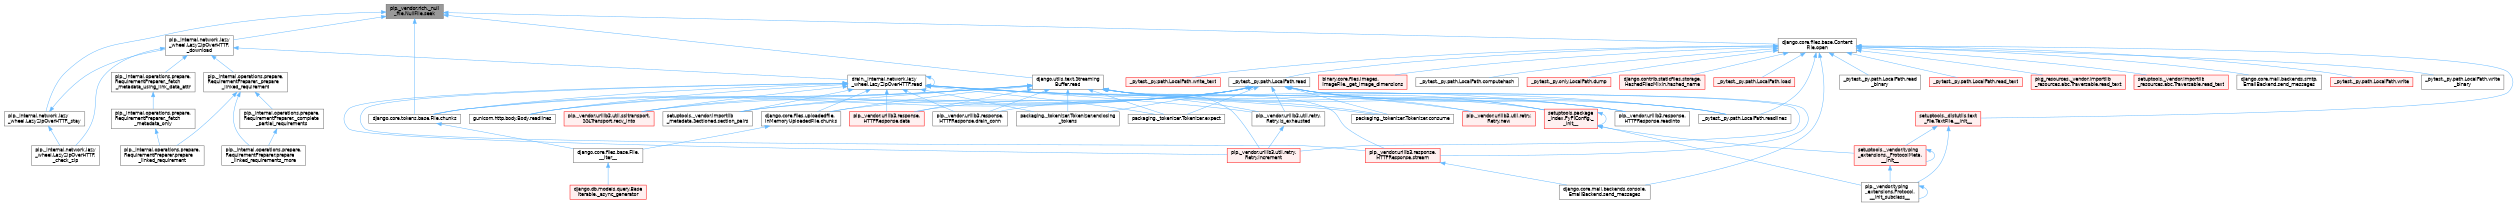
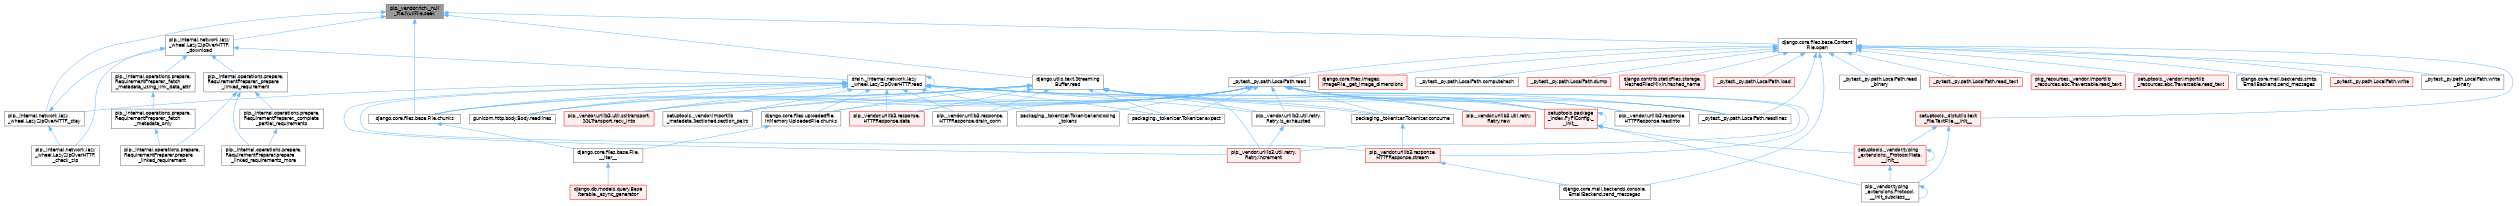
(1173, 82) -> none
(1363, 82) -> (1363, 82)
(1569, 82) -> (1569, 82)
(1279, 94) -> (463, 88)
(1254, 96) -> (1403, 138)
(1068, 107) -> none
(415, 119) -> (415, 119)
